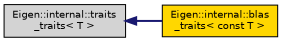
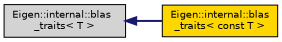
(65, 21) -> (65, 21)
